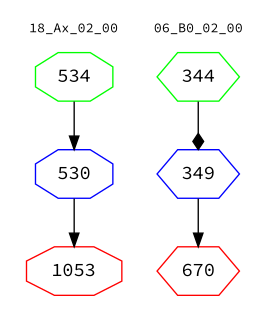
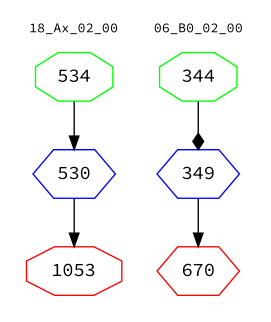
(198, 77) -> (198, 77)
(74, 174) -> (74, 174)
